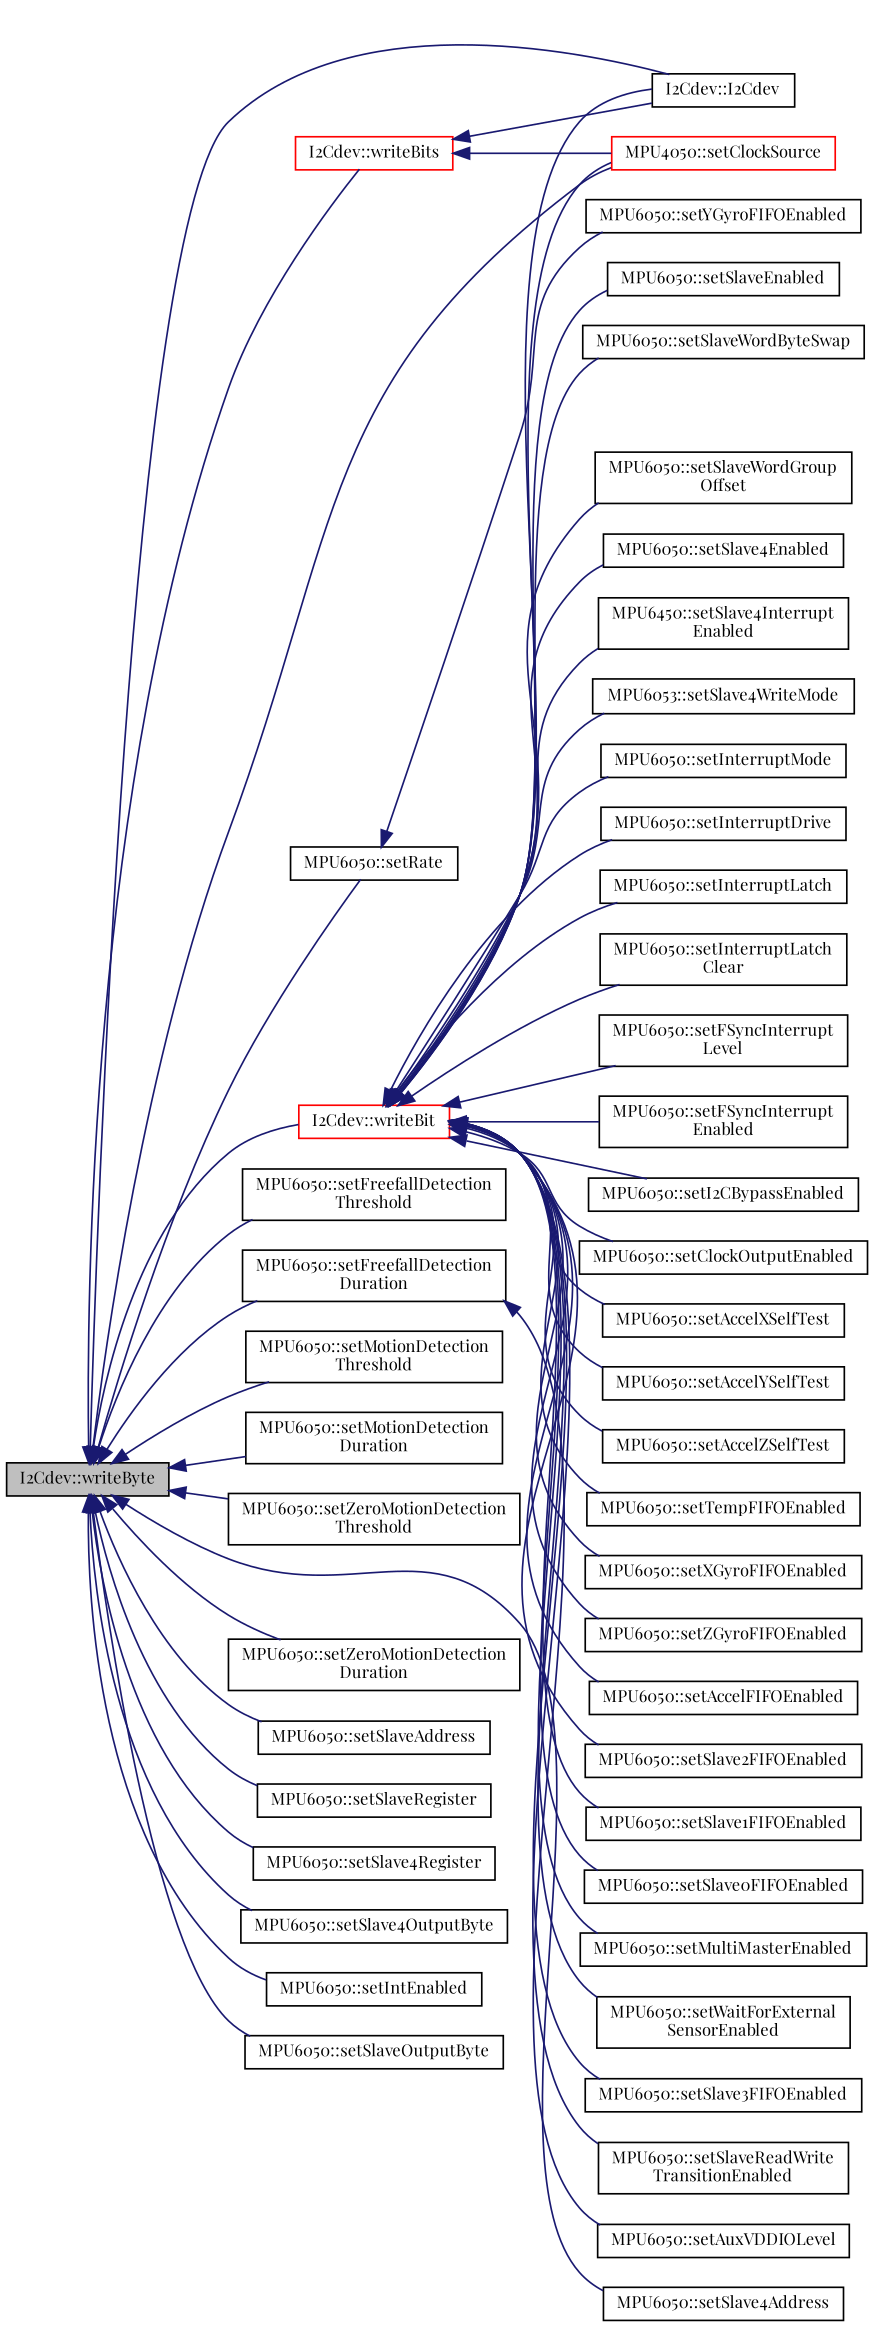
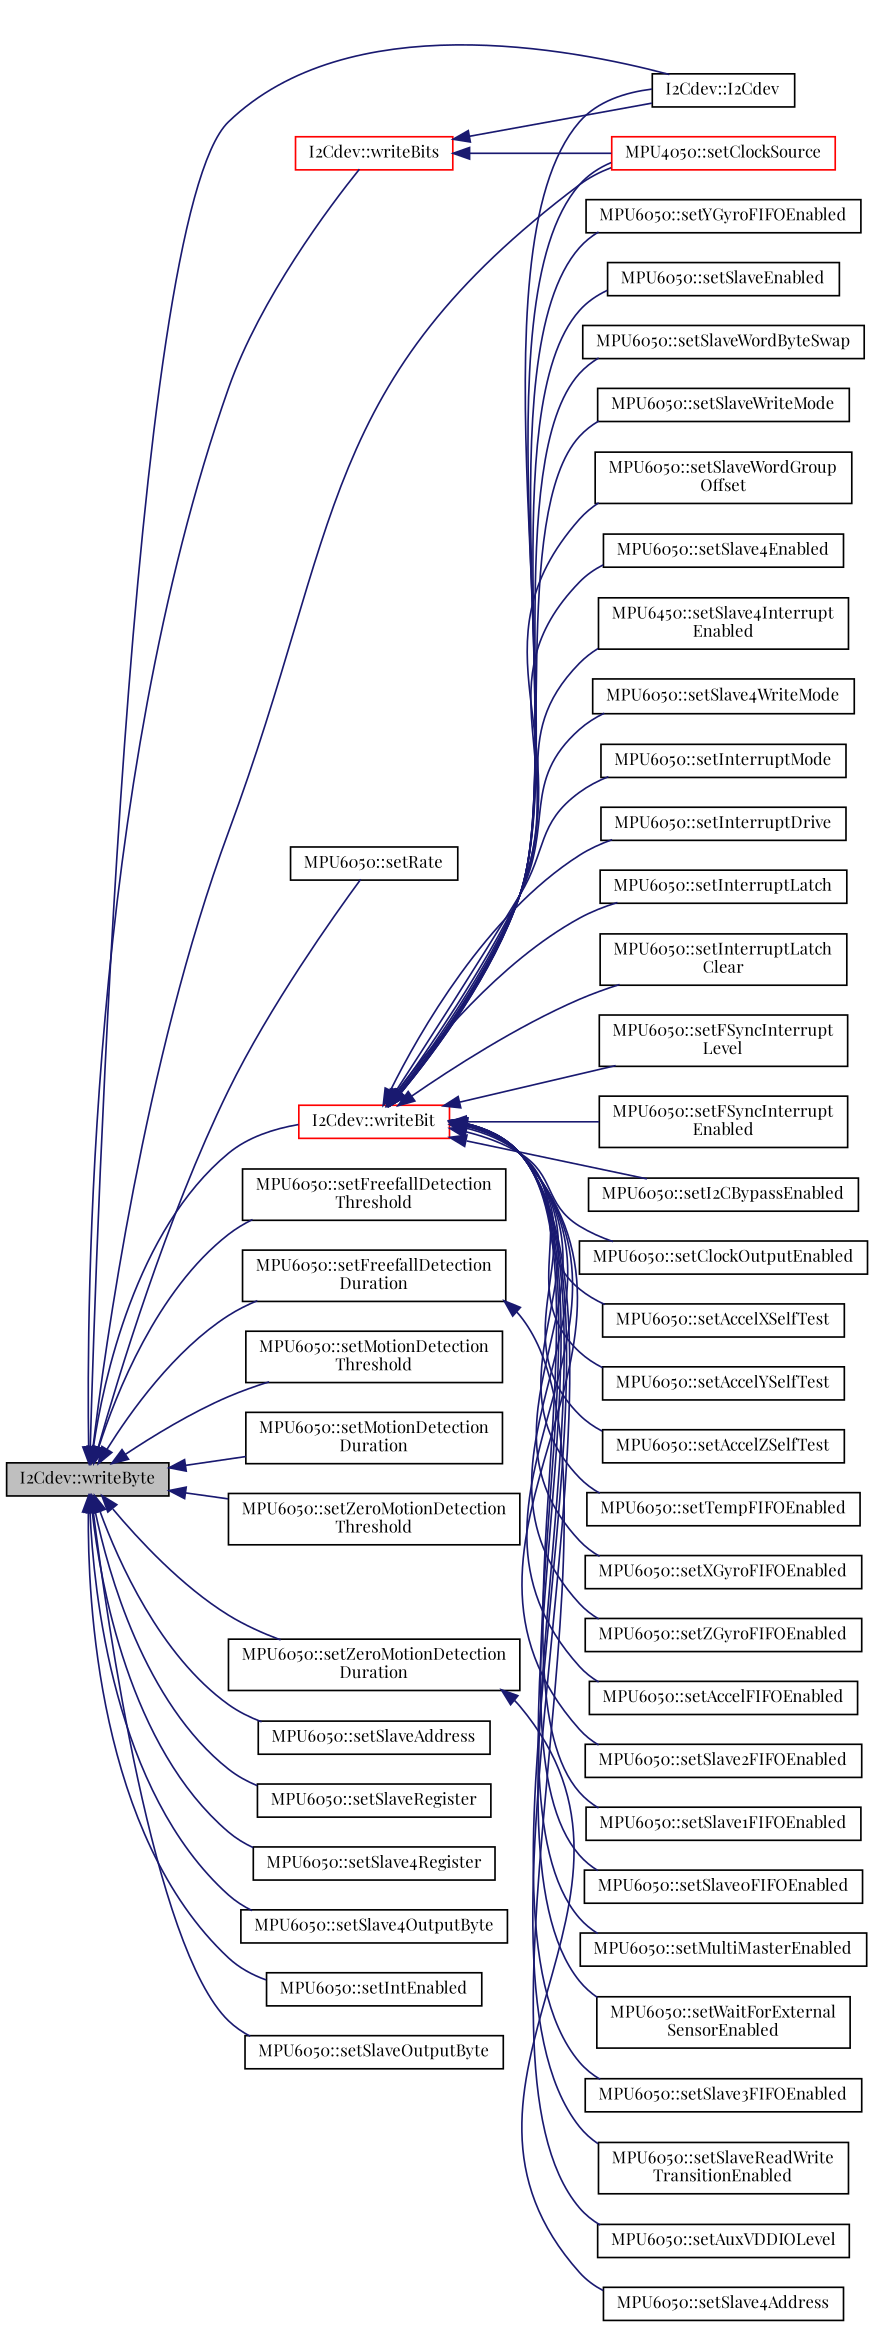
none -> (723, 405)
(490, 524) -> (534, 671)
(723, 696) -> (723, 696)
(515, 1619) -> (557, 1955)
